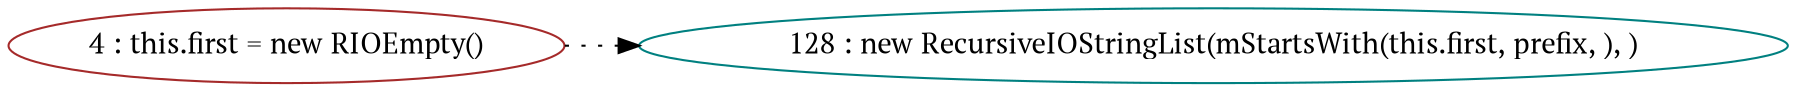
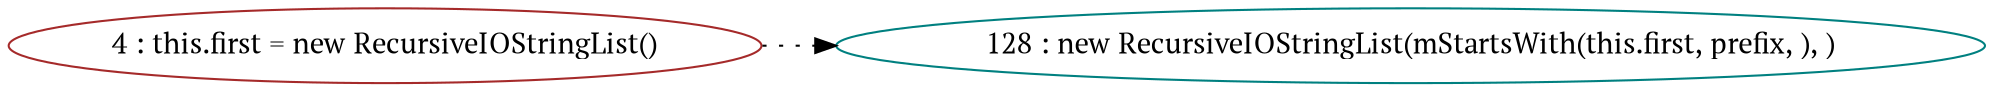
(287, 46) -> (385, 46)
